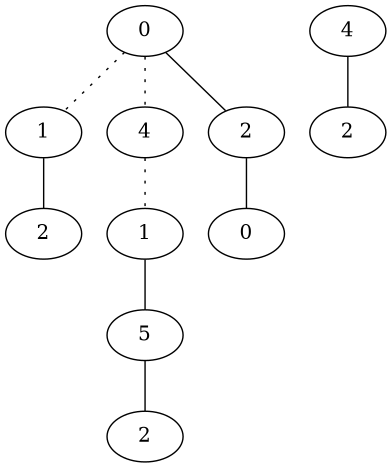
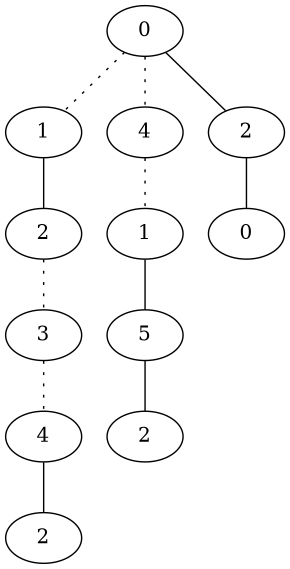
none -> (44, 335)
